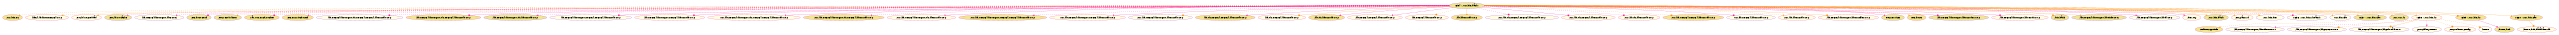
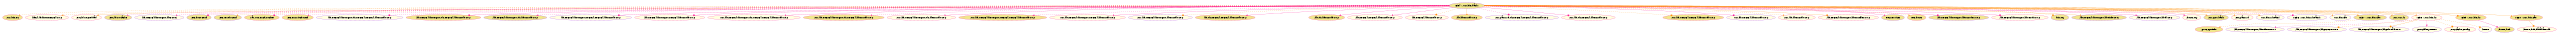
(228, 18) -> (228, 18)
(1282, 18) -> none
(1522, 18) -> (1522, 18)
(1639, 18) -> none
(2060, 18) -> (2060, 18)
(2192, 18) -> (2192, 18)
(2216, 18) -> (2216, 18)
(2270, 18) -> (2270, 18)
(2209, 29) -> (2209, 29)
(2460, 29) -> (2460, 29)
